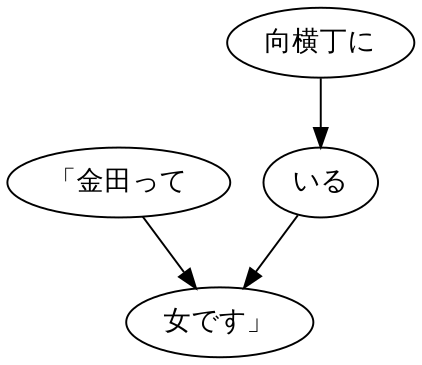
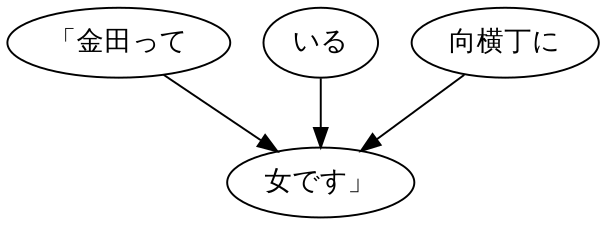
(321, 103) -> (421, 107)
